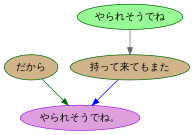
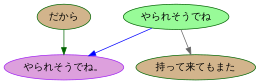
(108, 90) -> (124, 41)
